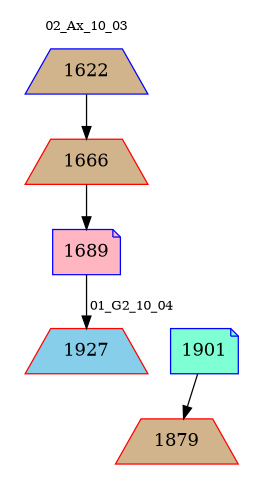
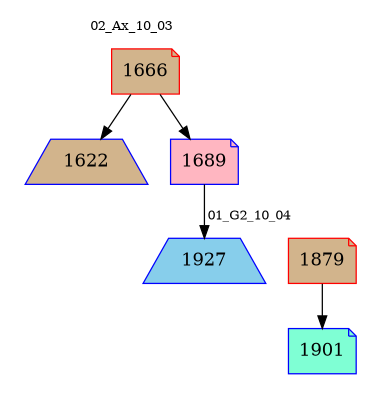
(87, 110) -> (119, 112)
(87, 162) -> (145, 71)
(87, 351) -> (204, 261)
(193, 390) -> (322, 300)
(177, 441) -> (322, 261)
